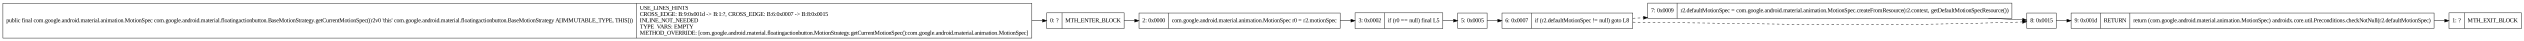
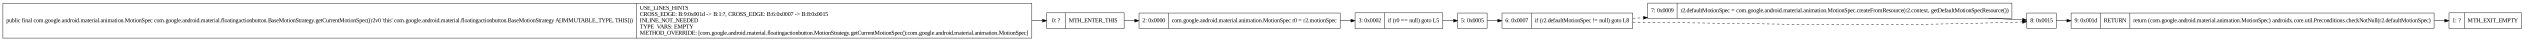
(1093, 20) -> (1093, 20)
(1414, 20) -> (1413, 20)
(2493, 20) -> (2493, 20)
